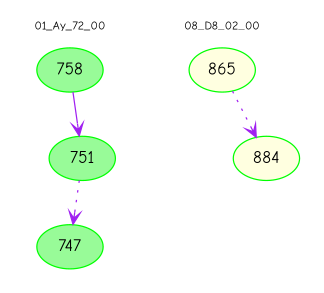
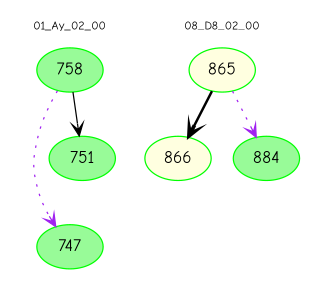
(70, 26) -> (70, 26)
(75, 108) -> (75, 108)
none -> (178, 158)
(266, 158) -> (266, 158)
(77, 196) -> (35, 153)
